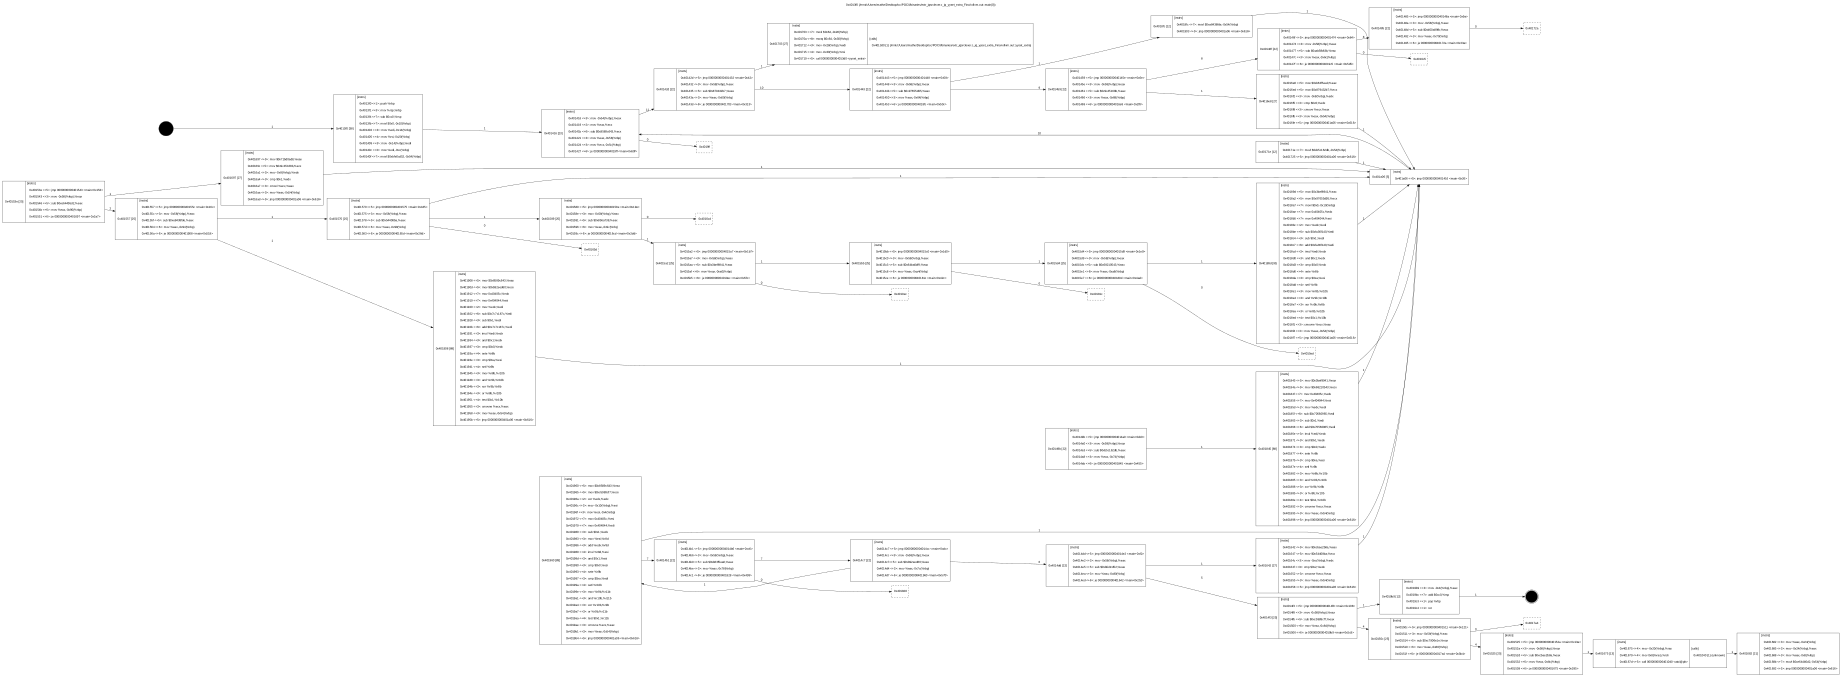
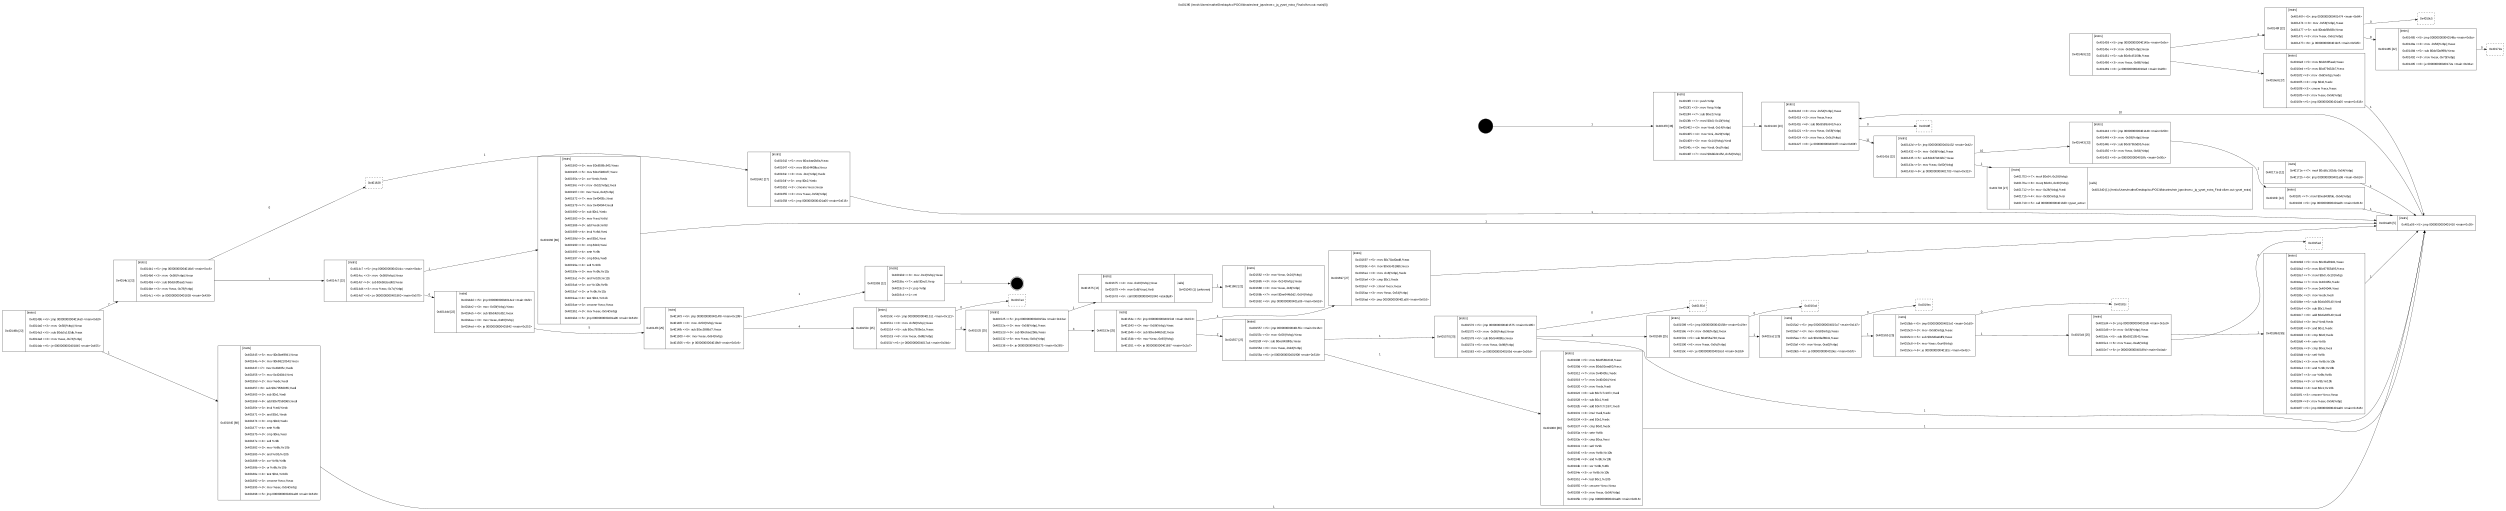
(997, 90) -> none
none -> (1080, 331)
(647, 560) -> (107, 306)
(1200, 566) -> (563, 154)
